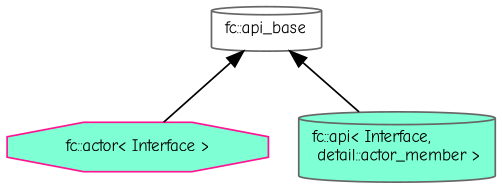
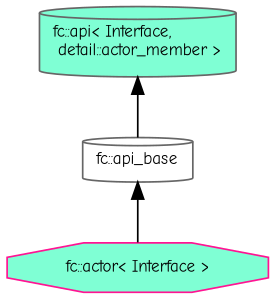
(331, 87) -> (138, 116)
